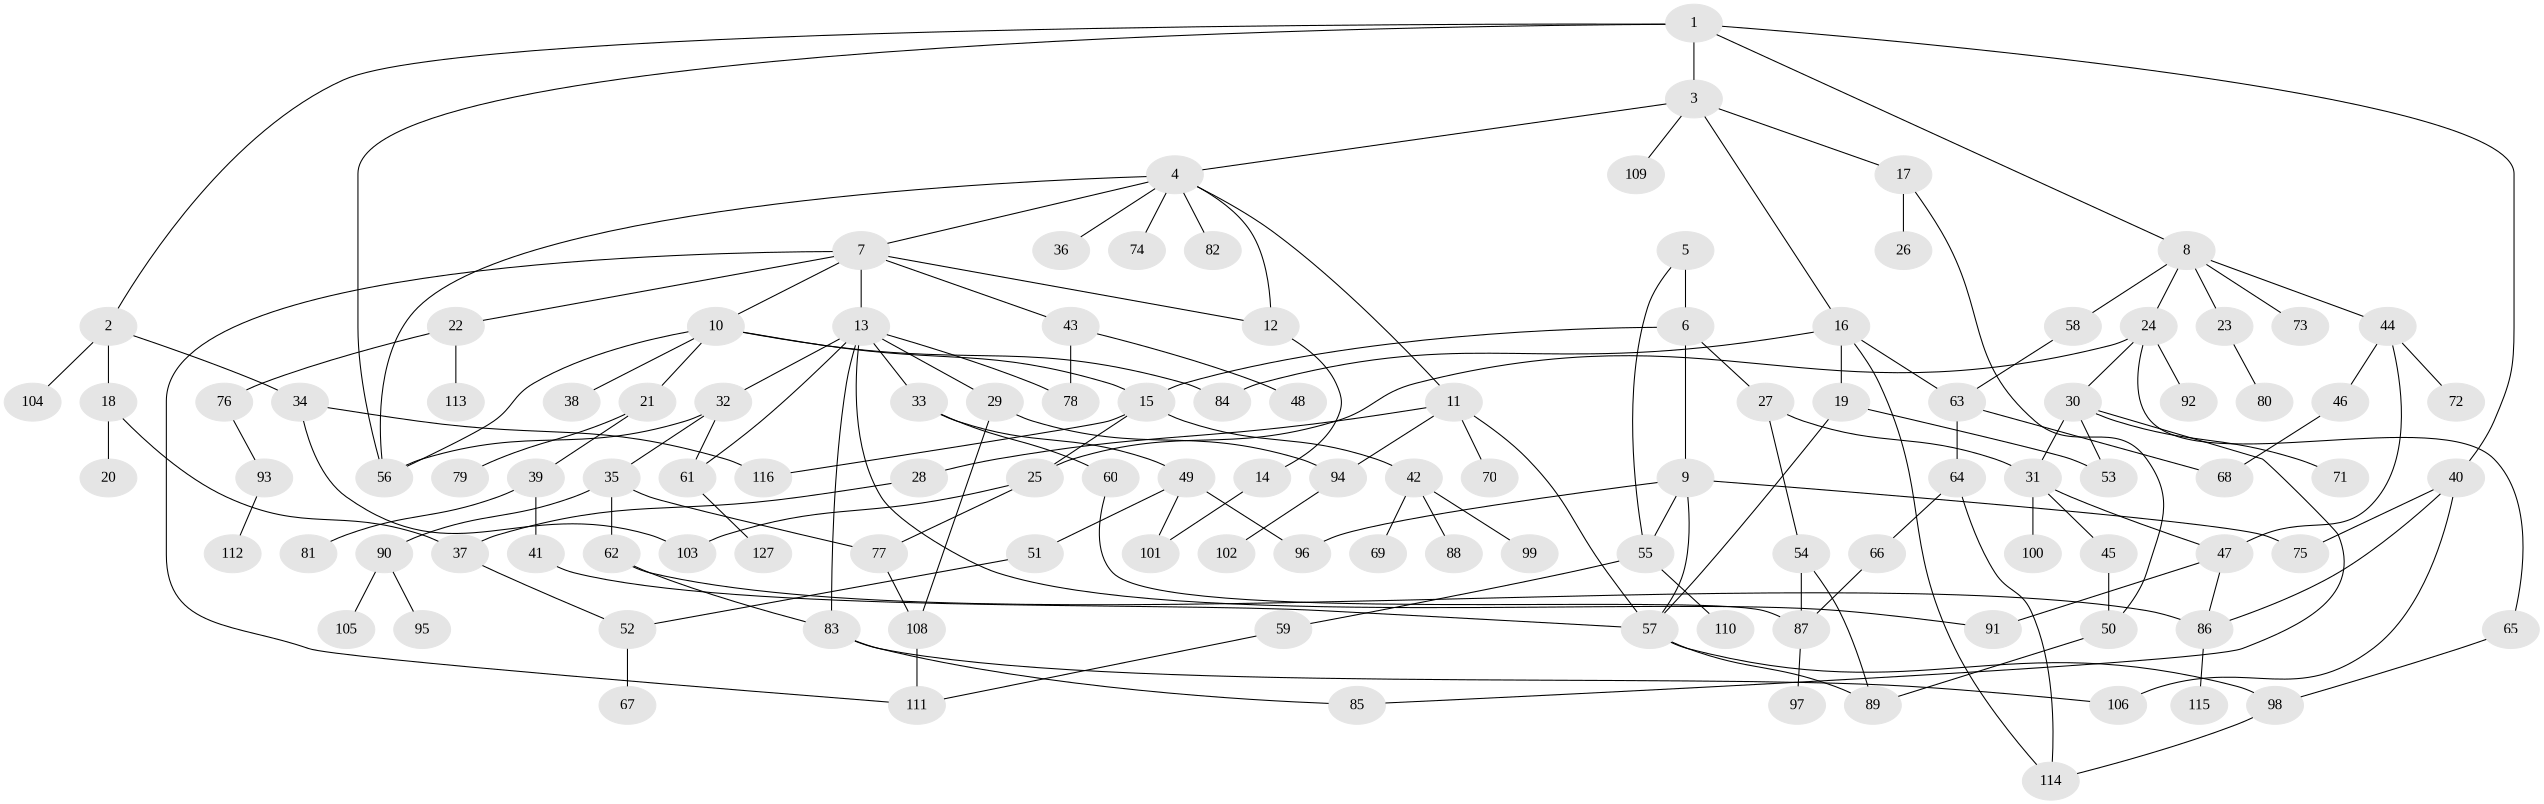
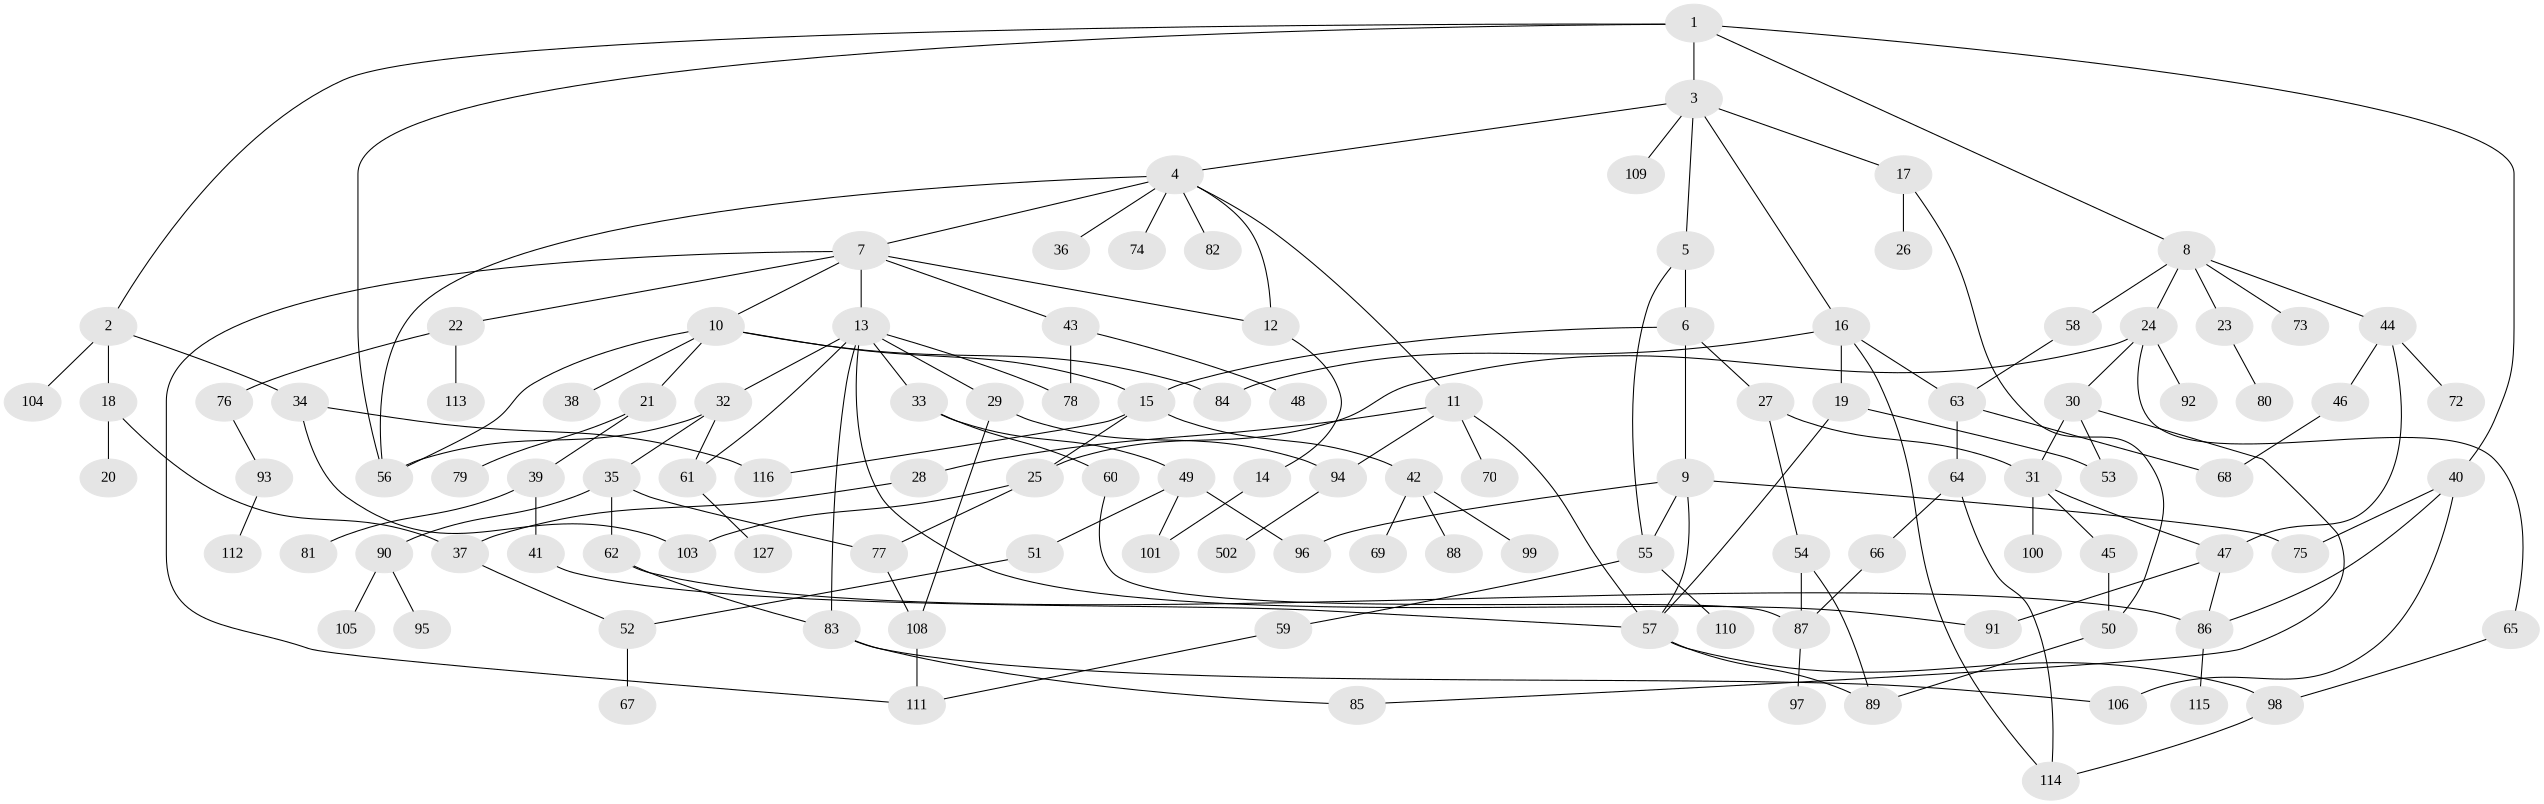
none -> (1690, 175)
(2340, 478) -> none
(1226, 554) -> (1226, 554)
